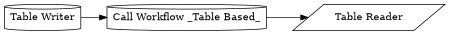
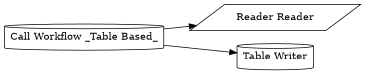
(90, 17) -> (197, 49)
(369, 17) -> (275, 17)
